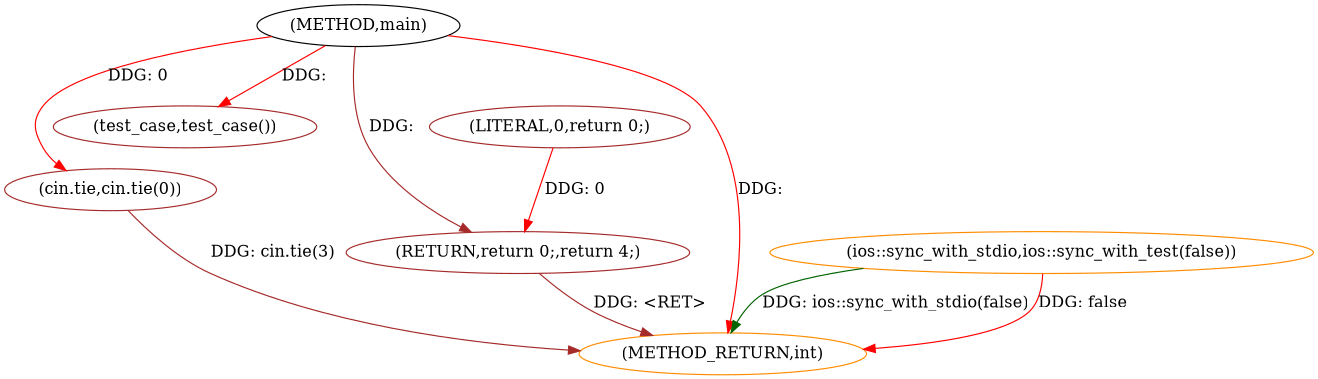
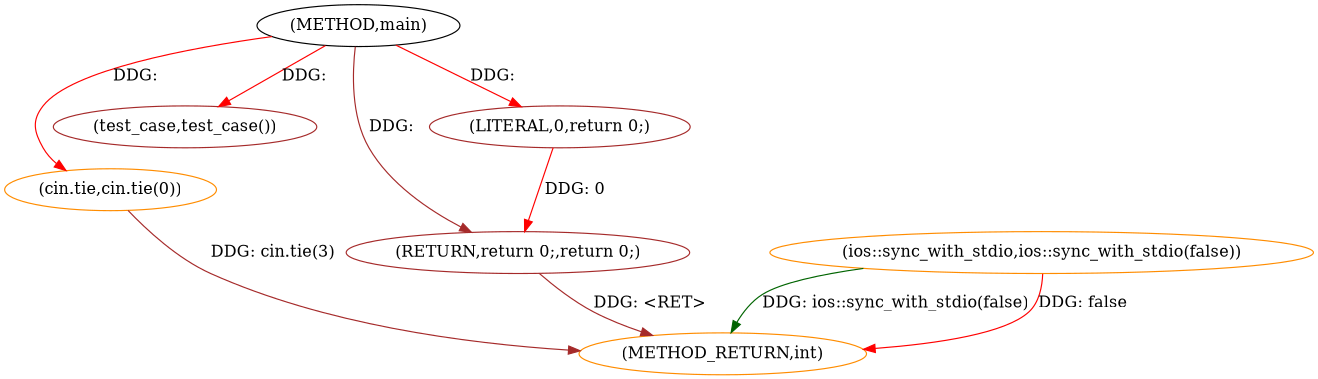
(138, 76) -> (138, 76)
(685, 93) -> (453, 73)
(111, 190) -> (111, 190)
(518, 253) -> (518, 253)
(1042, 253) -> (1042, 253)
